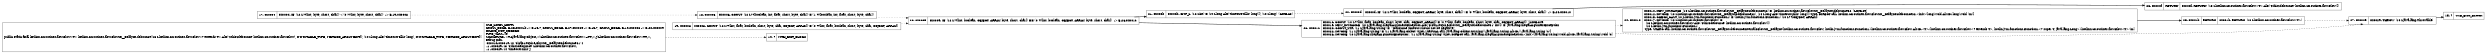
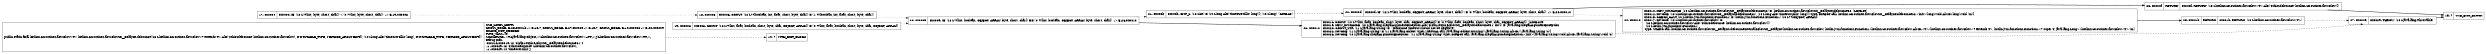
none -> (2385, 12)
(1139, 17) -> (1139, 17)
(1618, 26) -> (1597, 15)
